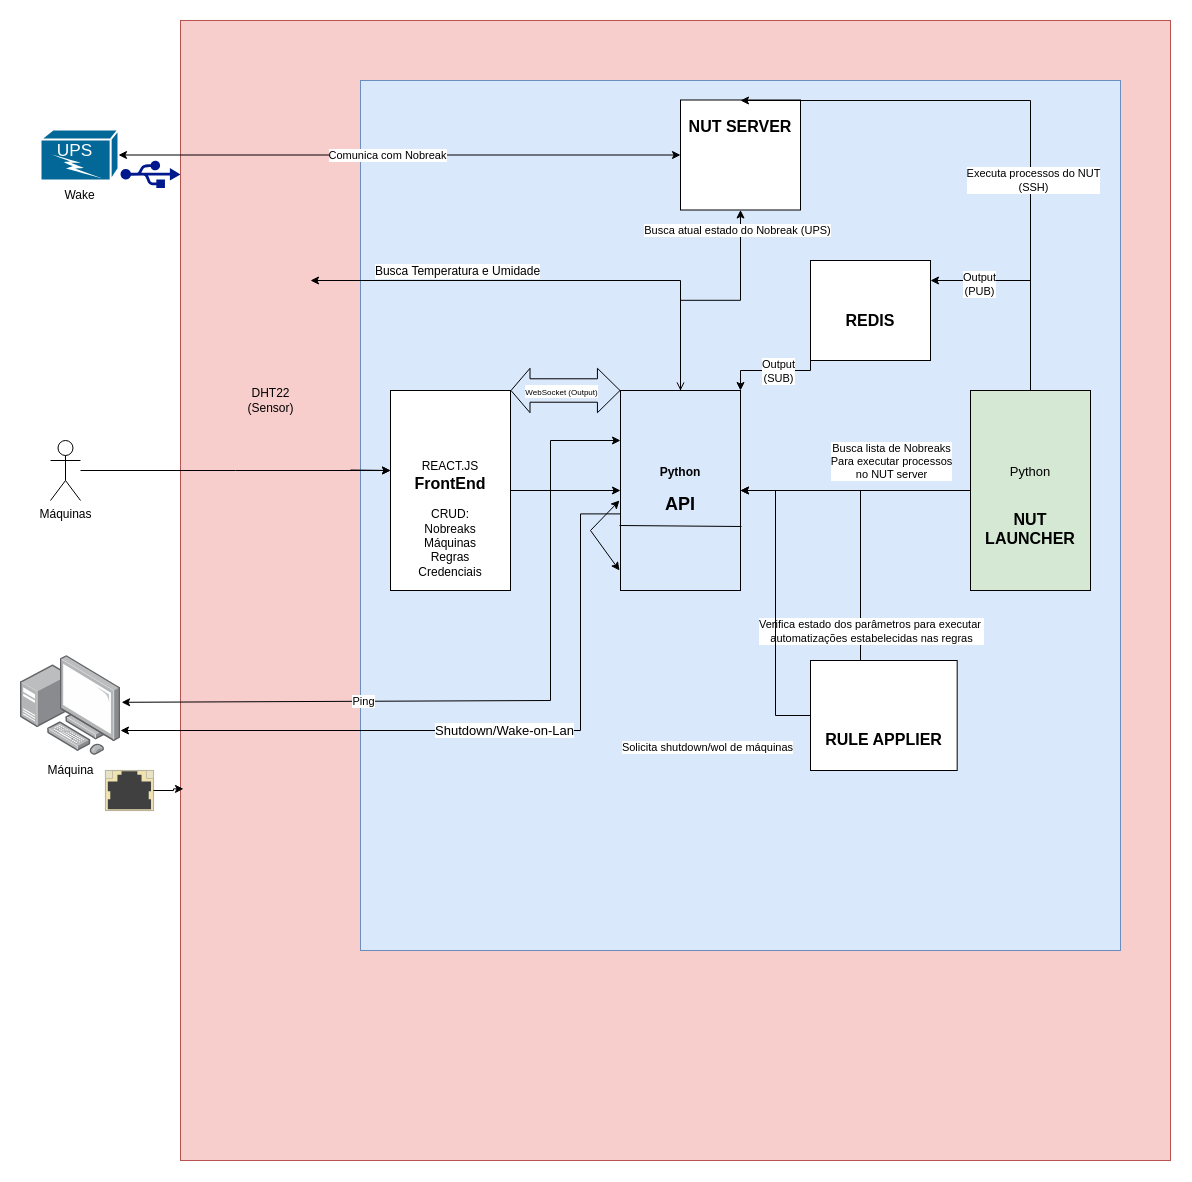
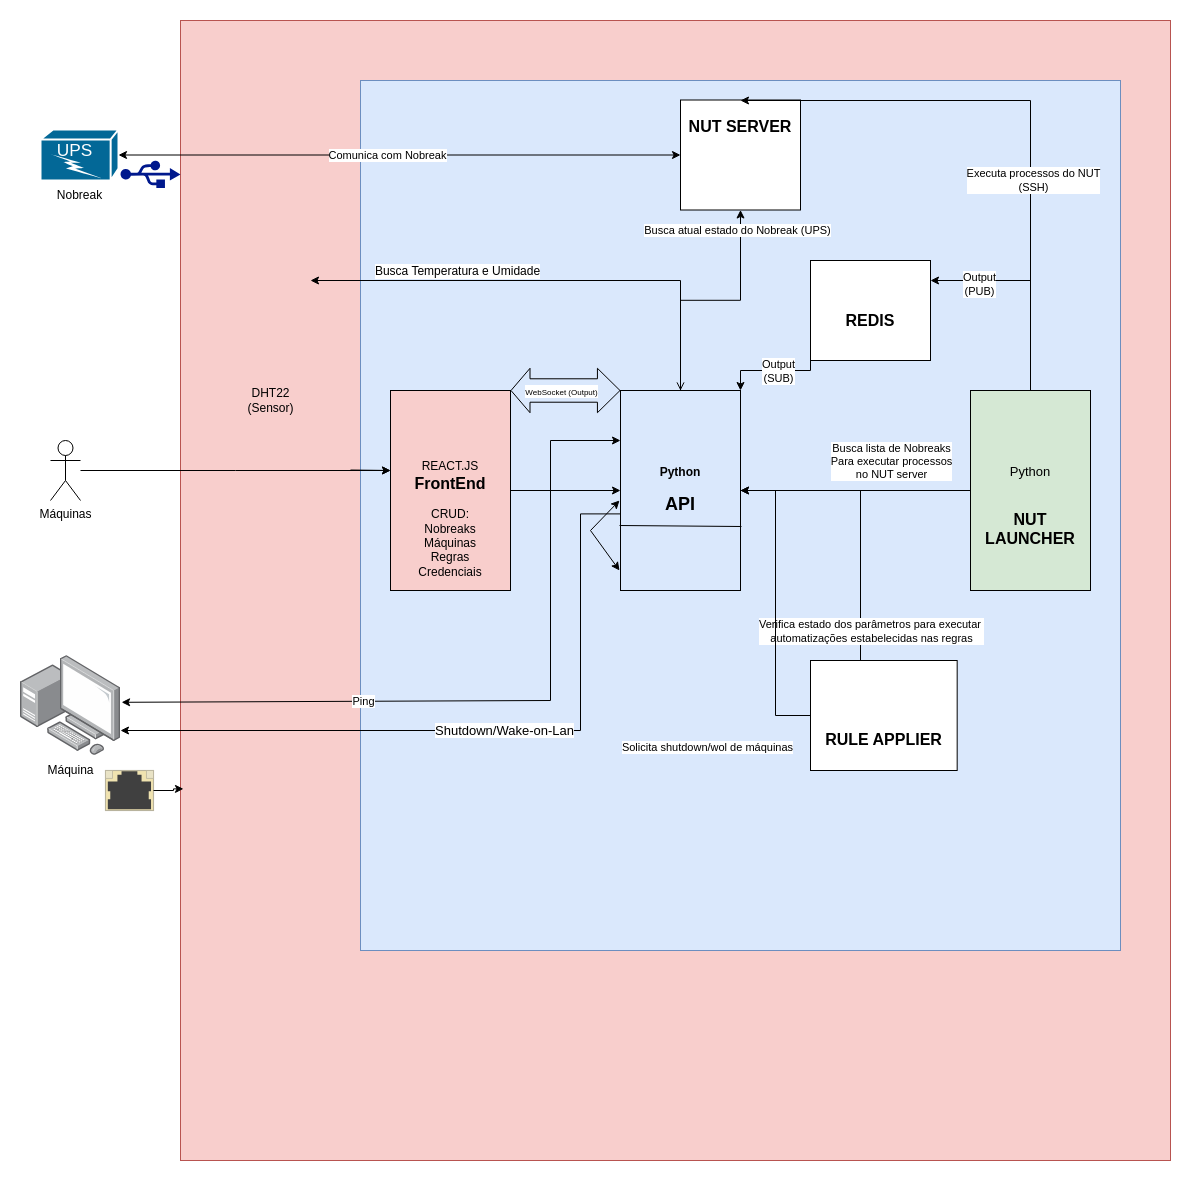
(80, 196) -> (80, 196)
(451, 491) -> (451, 491)
